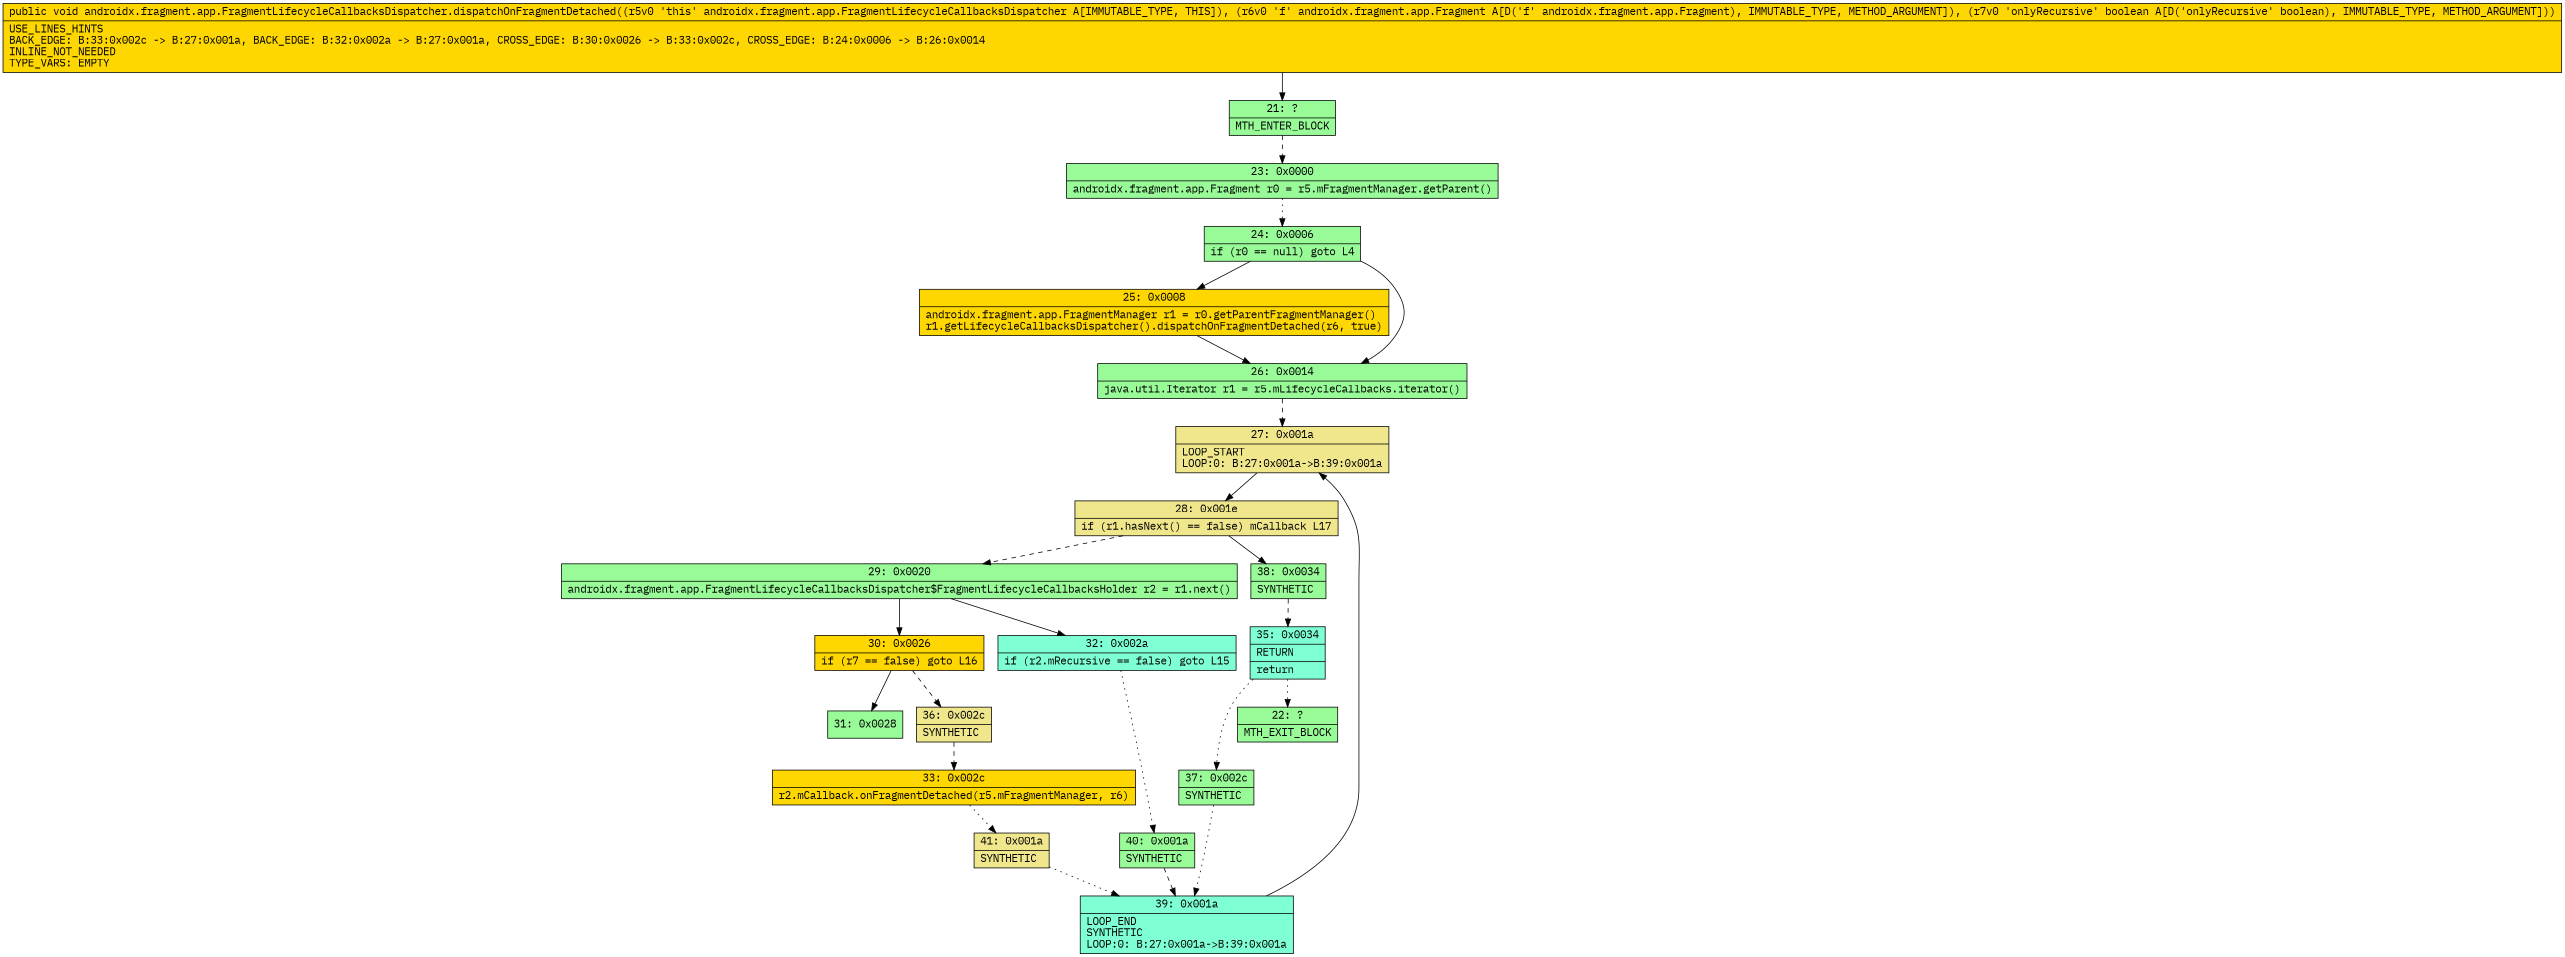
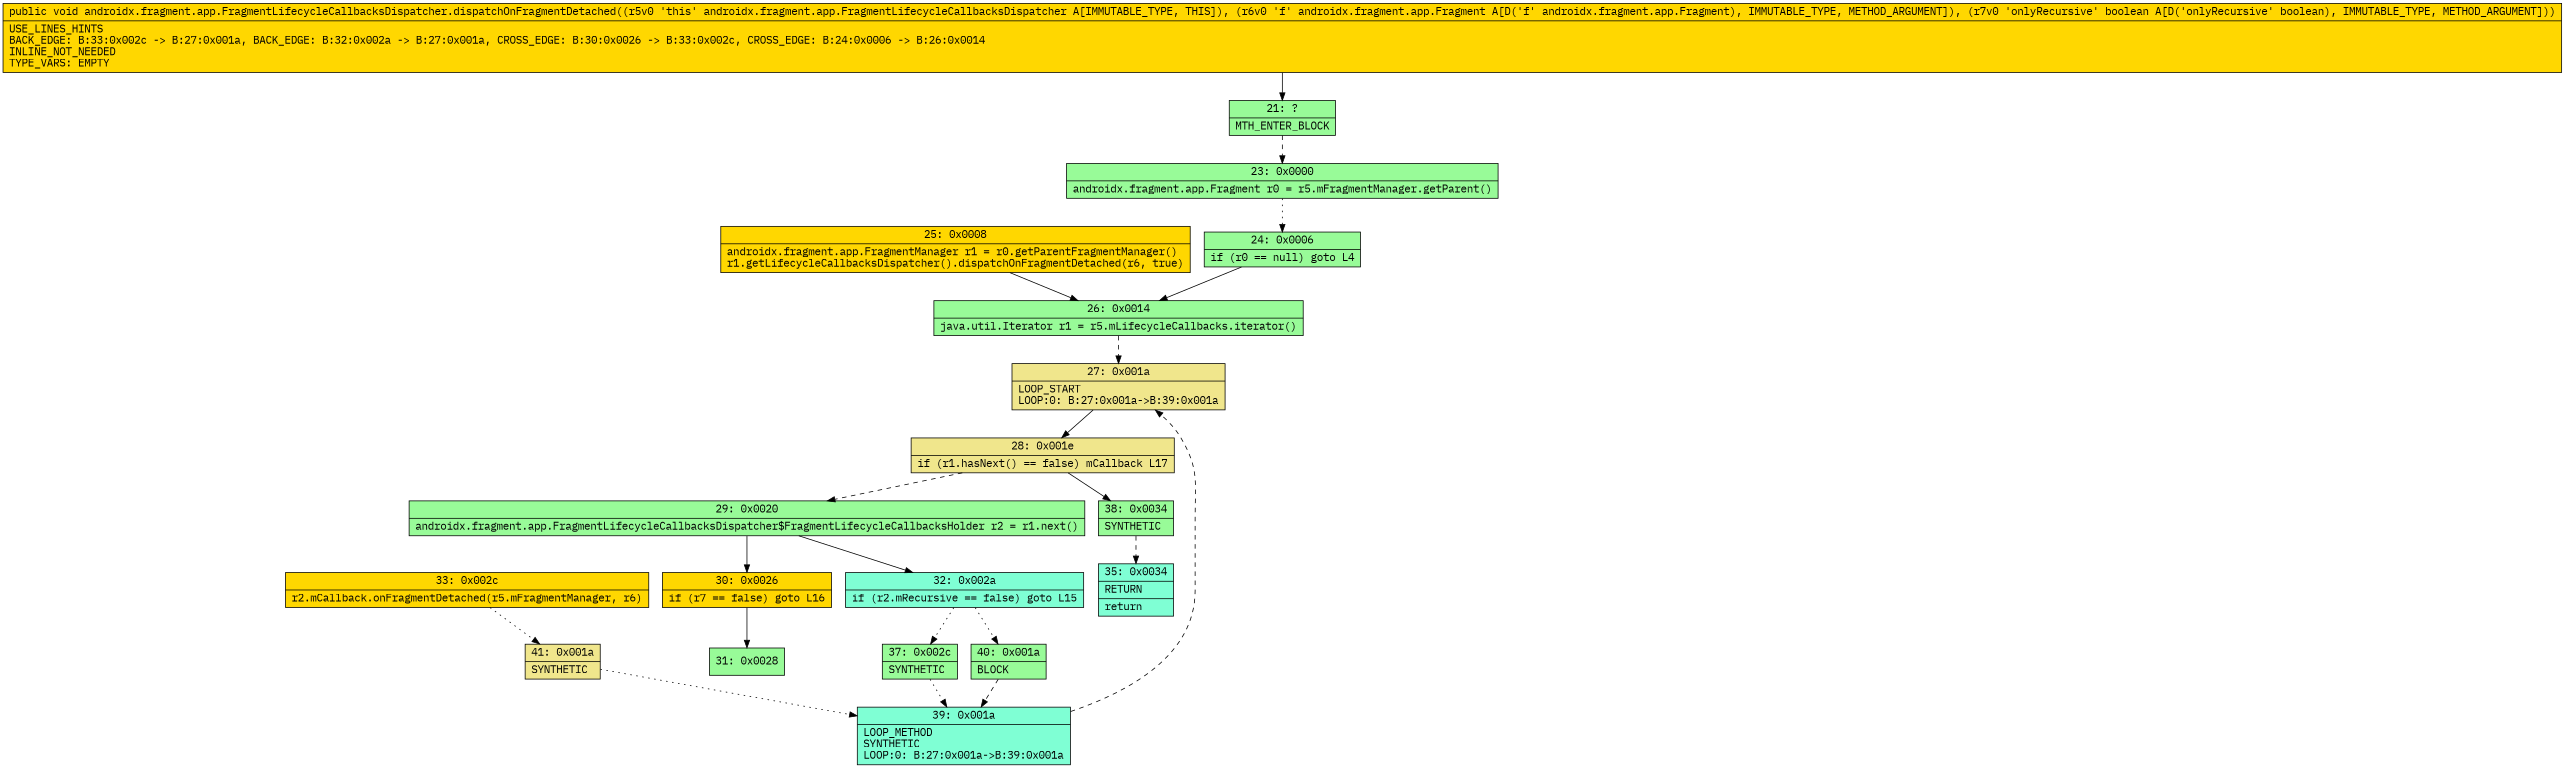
(1227, 273) -> none
(1359, 703) -> (1195, 590)
(1226, 717) -> (944, 623)
(954, 725) -> none
(1288, 725) -> none
(1154, 859) -> (993, 670)
(1112, 922) -> (898, 733)
